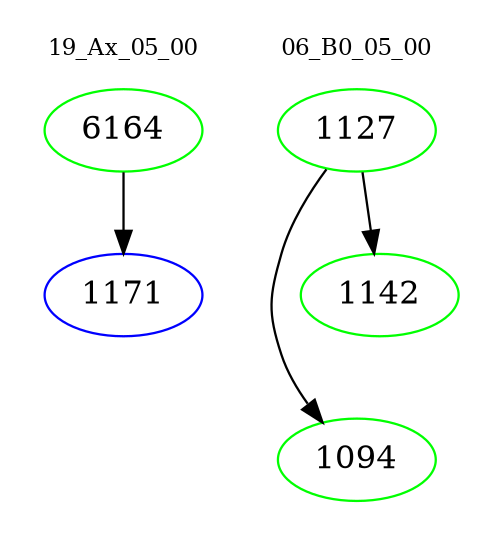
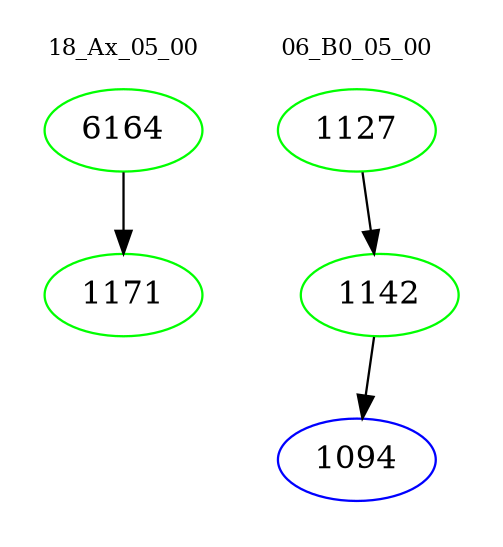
(124, 49) -> (124, 49)
(274, 284) -> (370, 366)
(124, 295) -> (124, 295)
(357, 460) -> (357, 460)
